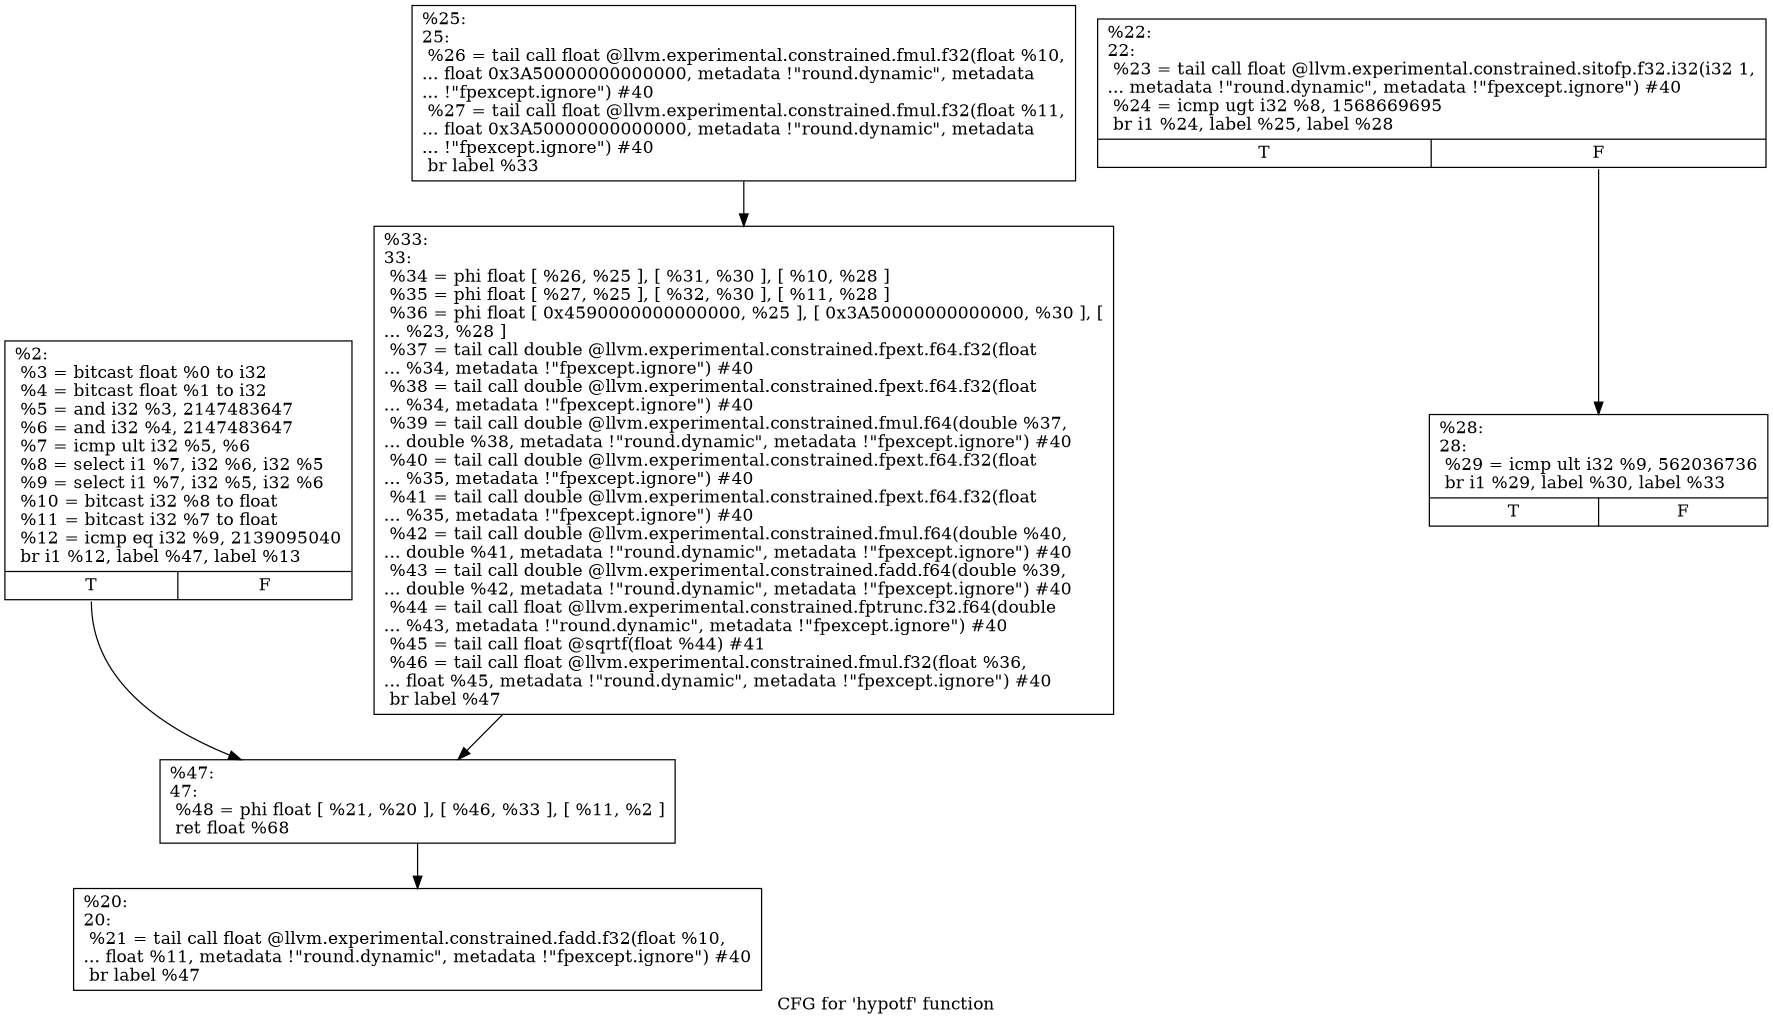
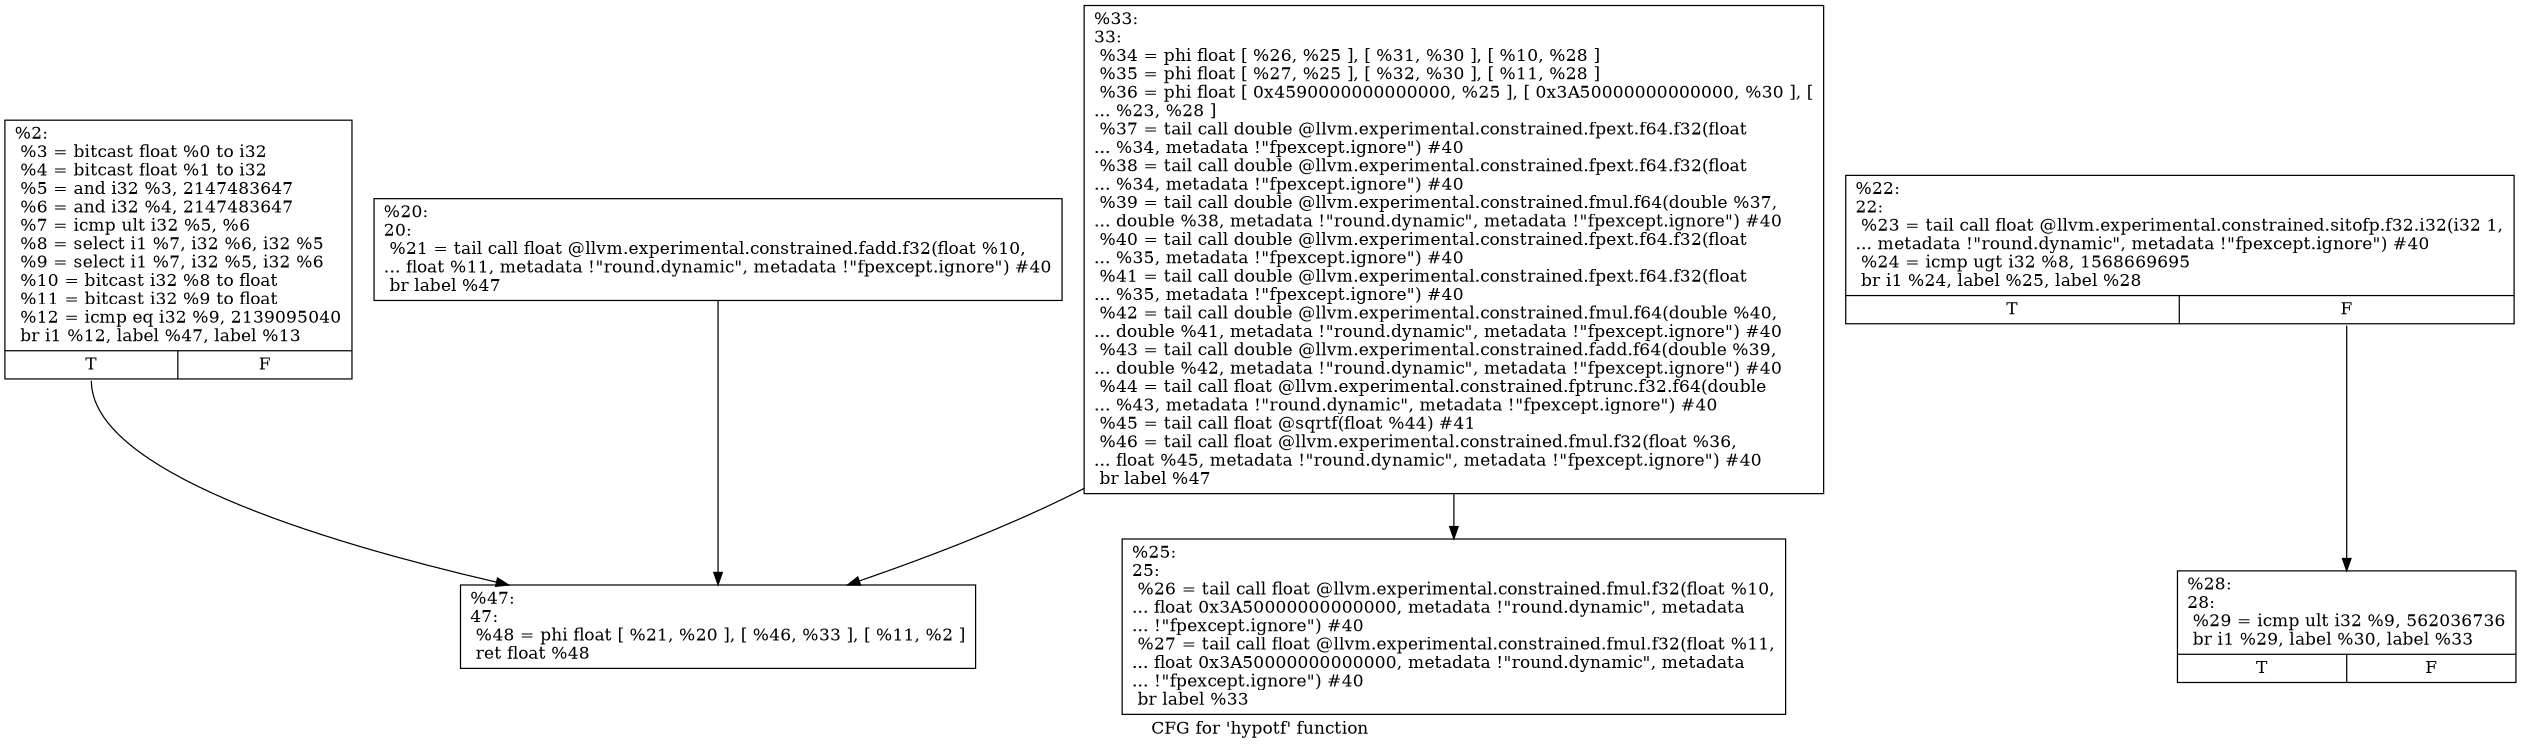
(744, 198) -> (1454, 510)
(147, 520) -> (147, 299)
(230, 828) -> (530, 654)
(418, 860) -> (718, 436)
